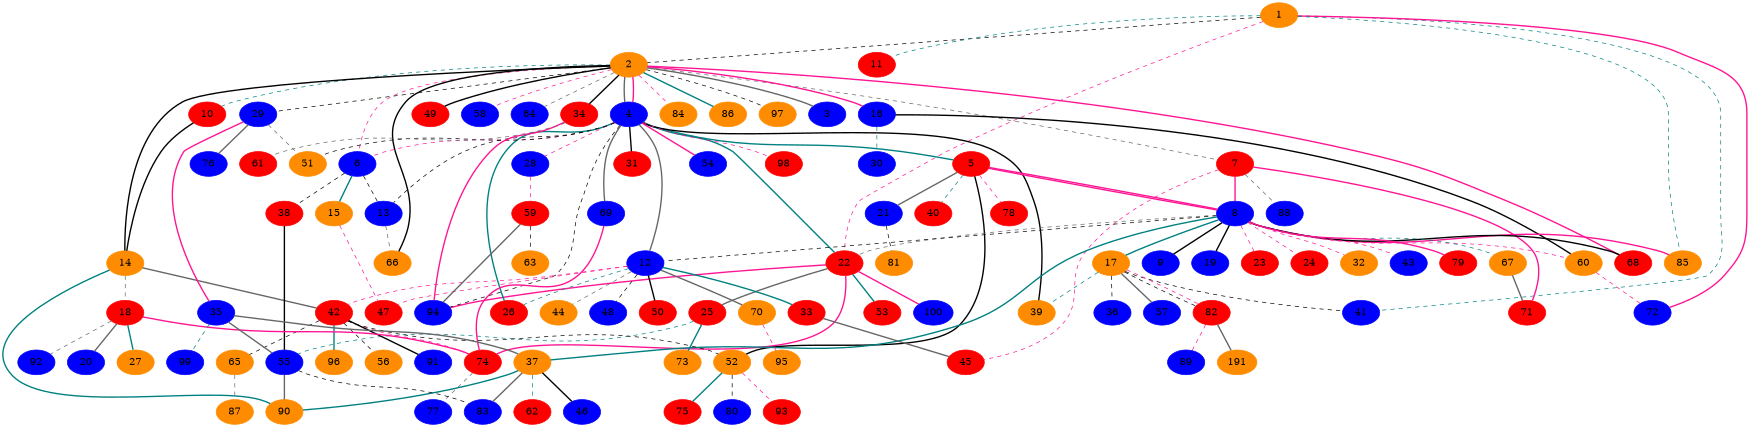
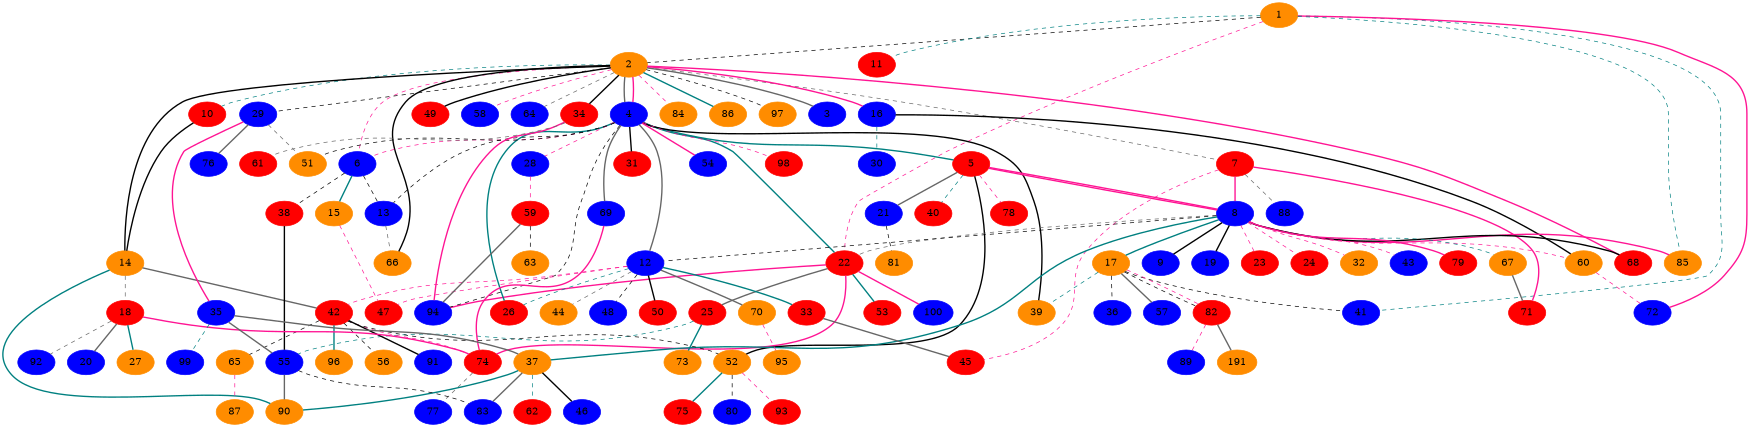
(235, 387) -> (235, 387)
